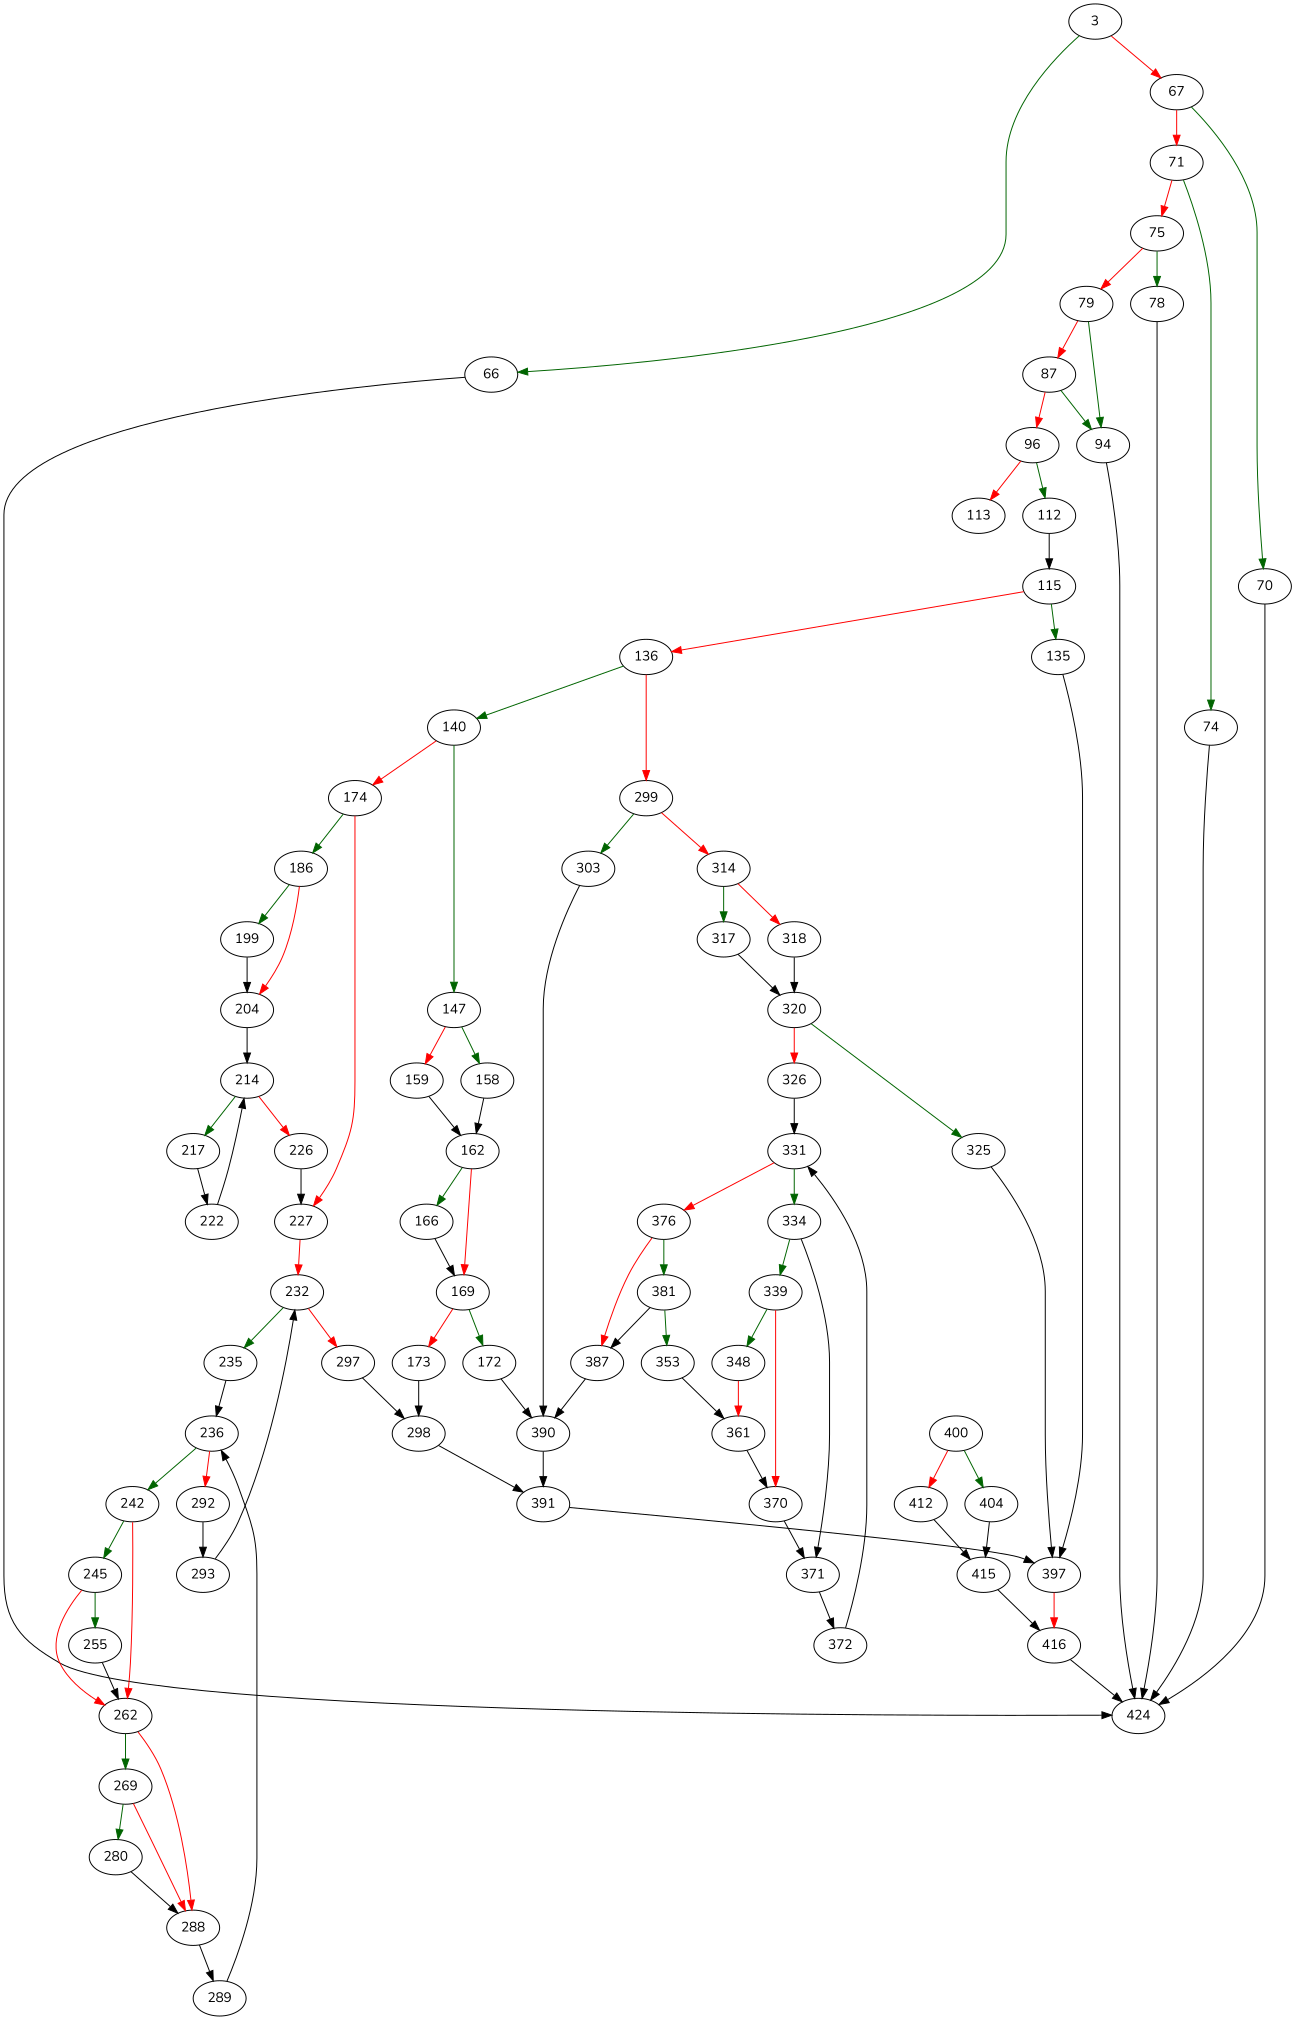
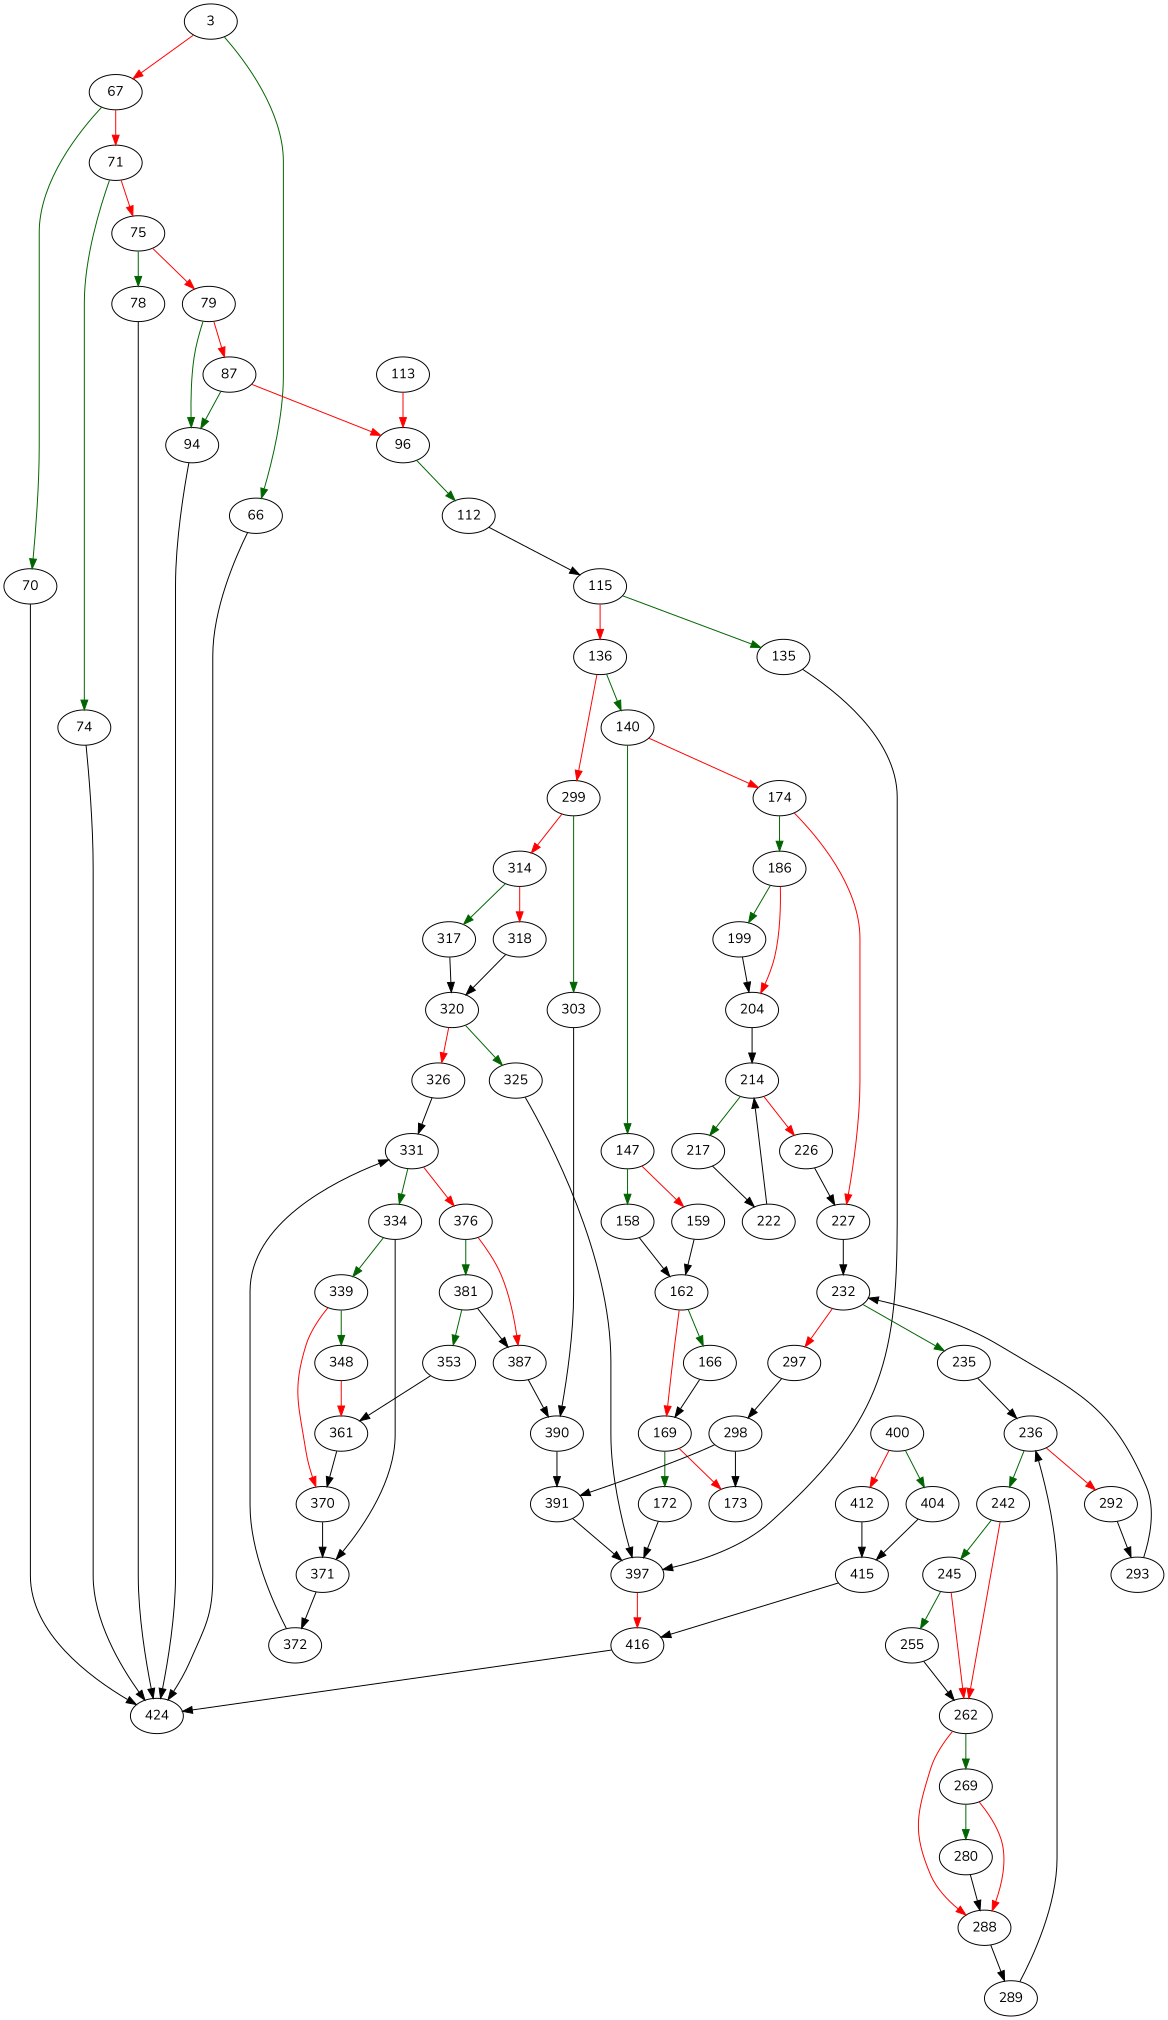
(1009, 477) -> (403, 405)
(299, 1252) -> (843, 1252)
(419, 1393) -> (735, 1464)
(513, 1394) -> (653, 1535)
